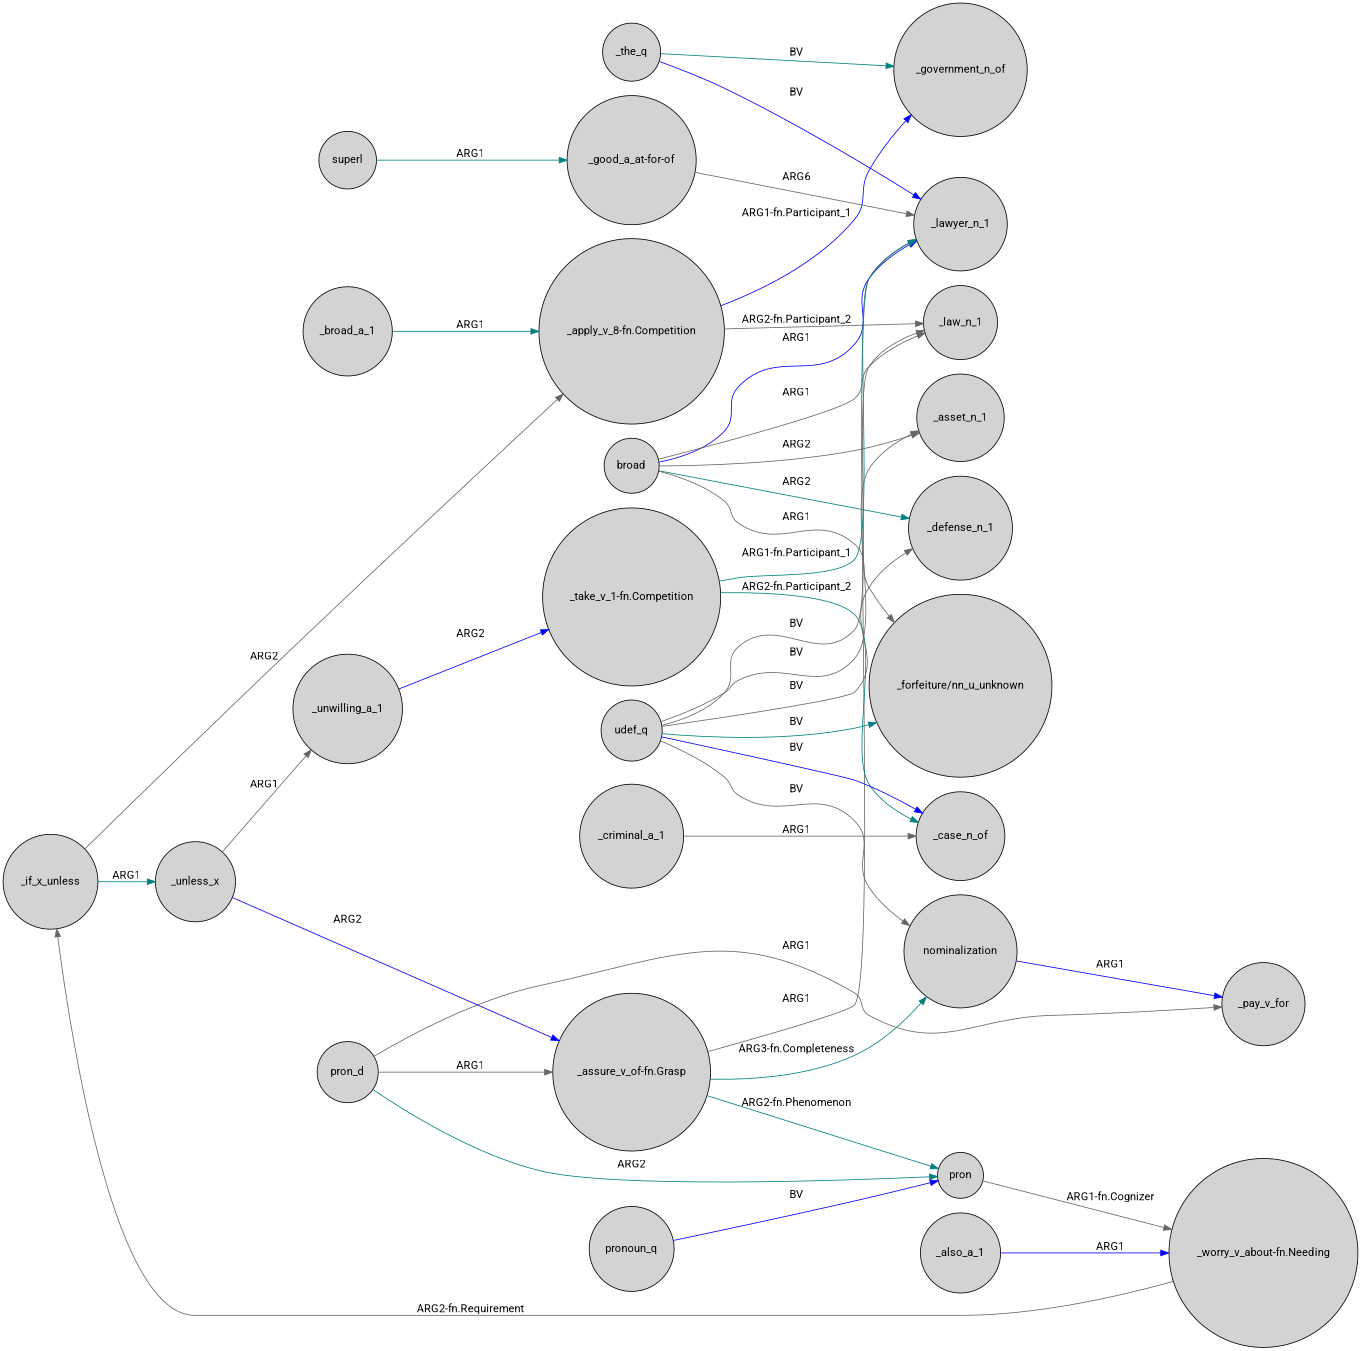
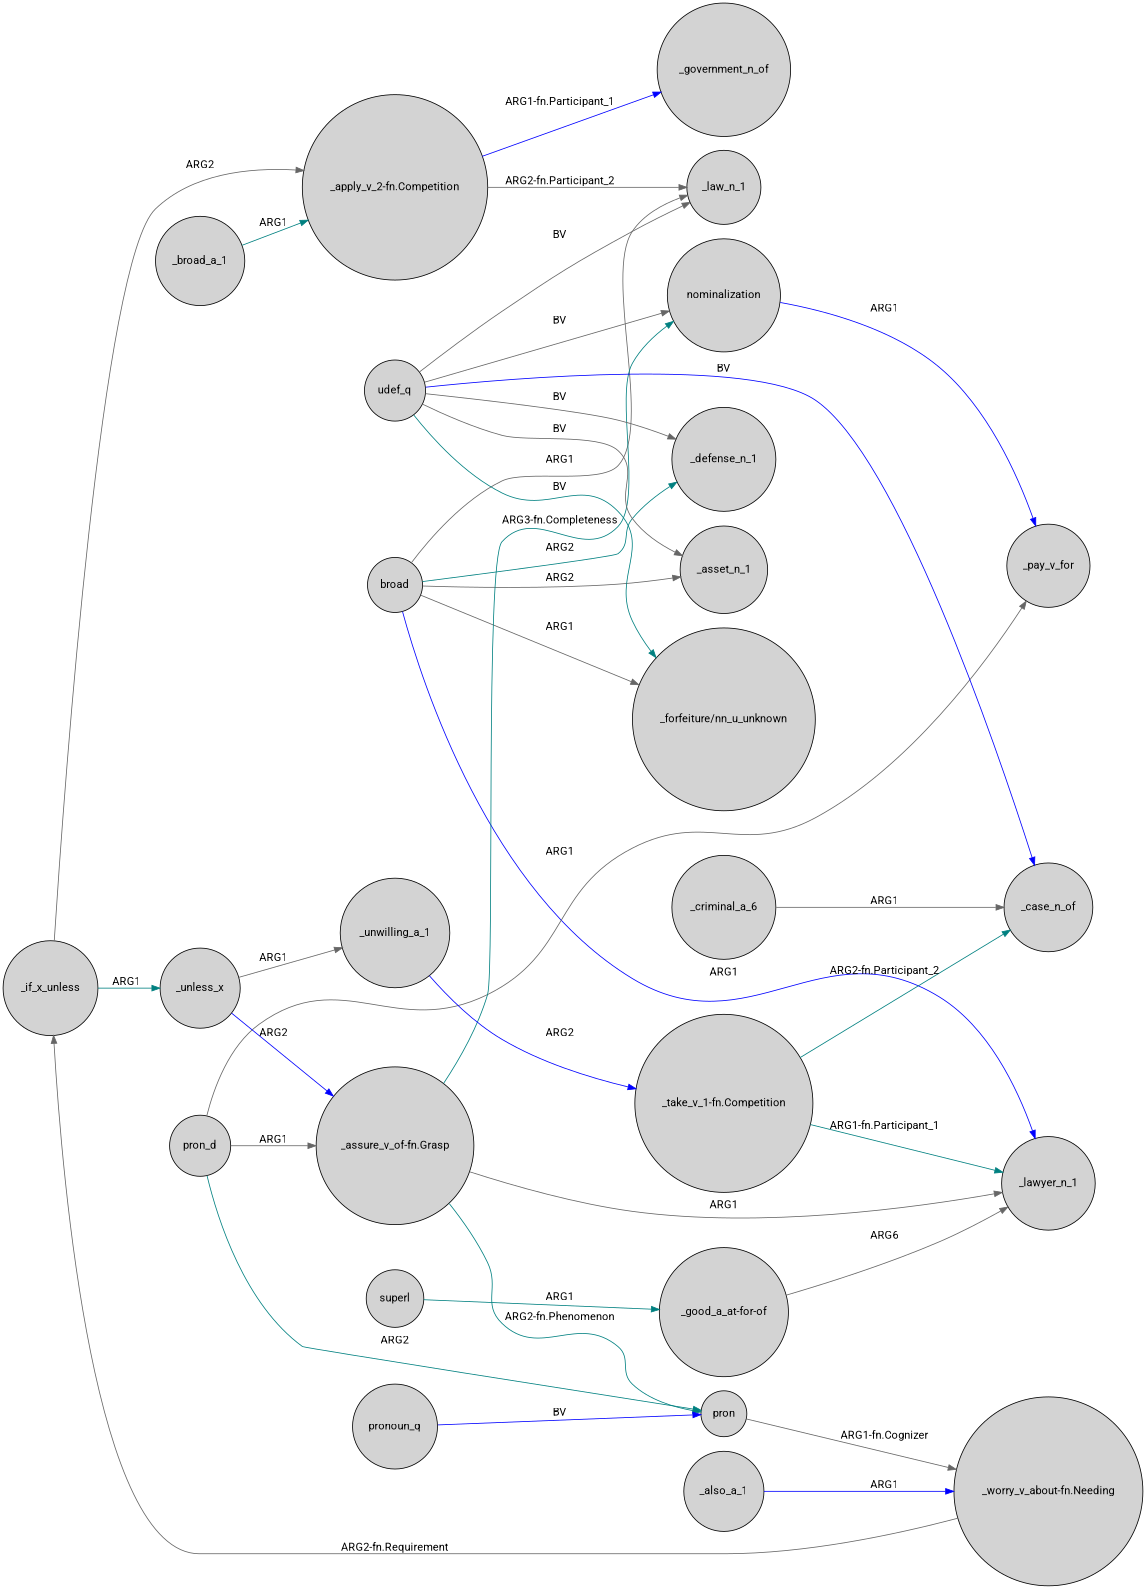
(632, 52) -> none
(632, 331) -> (395, 187)
(632, 836) -> (724, 907)
